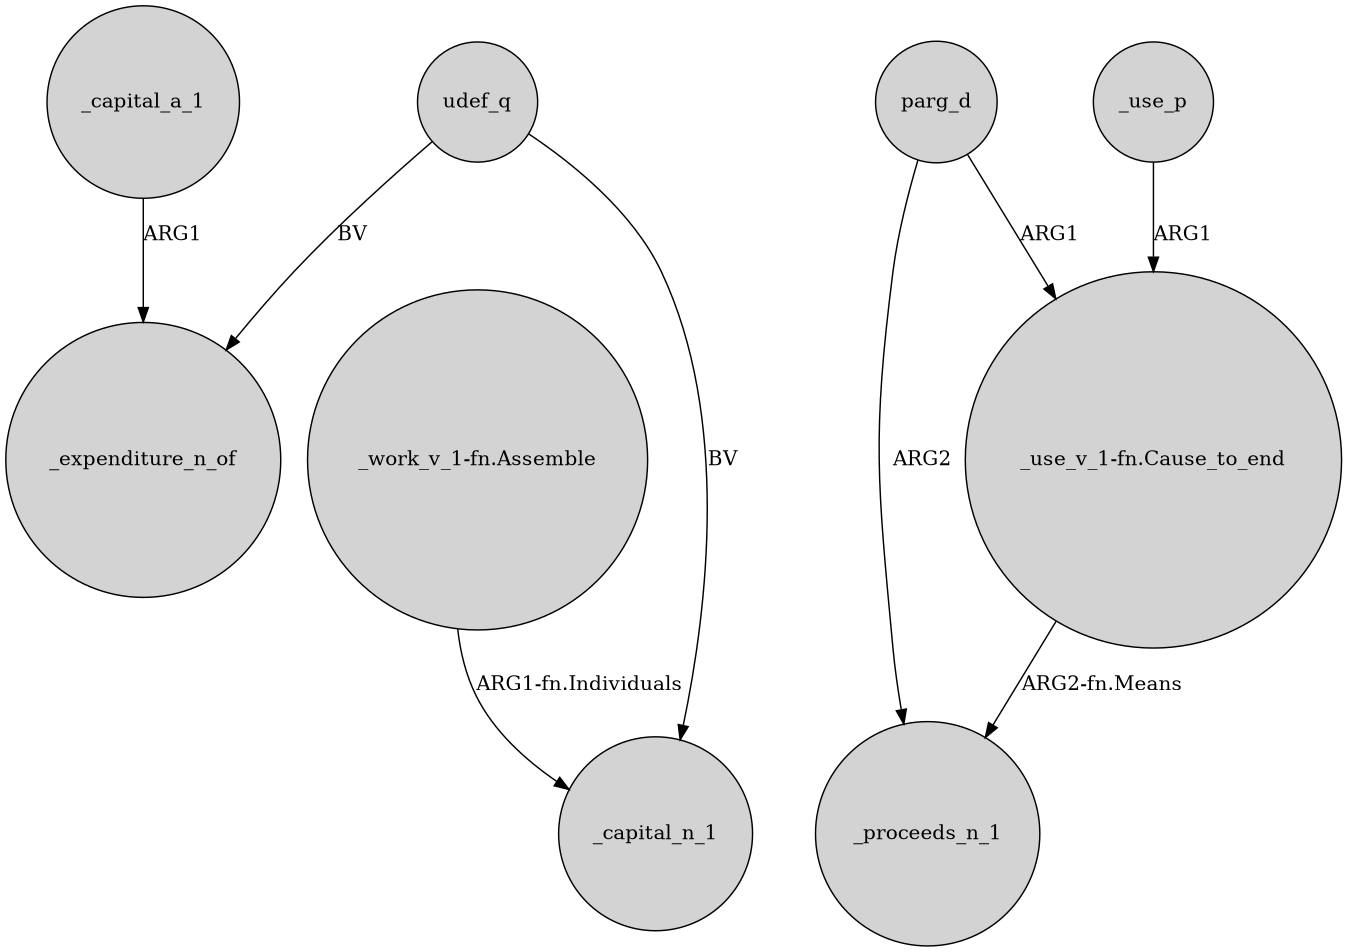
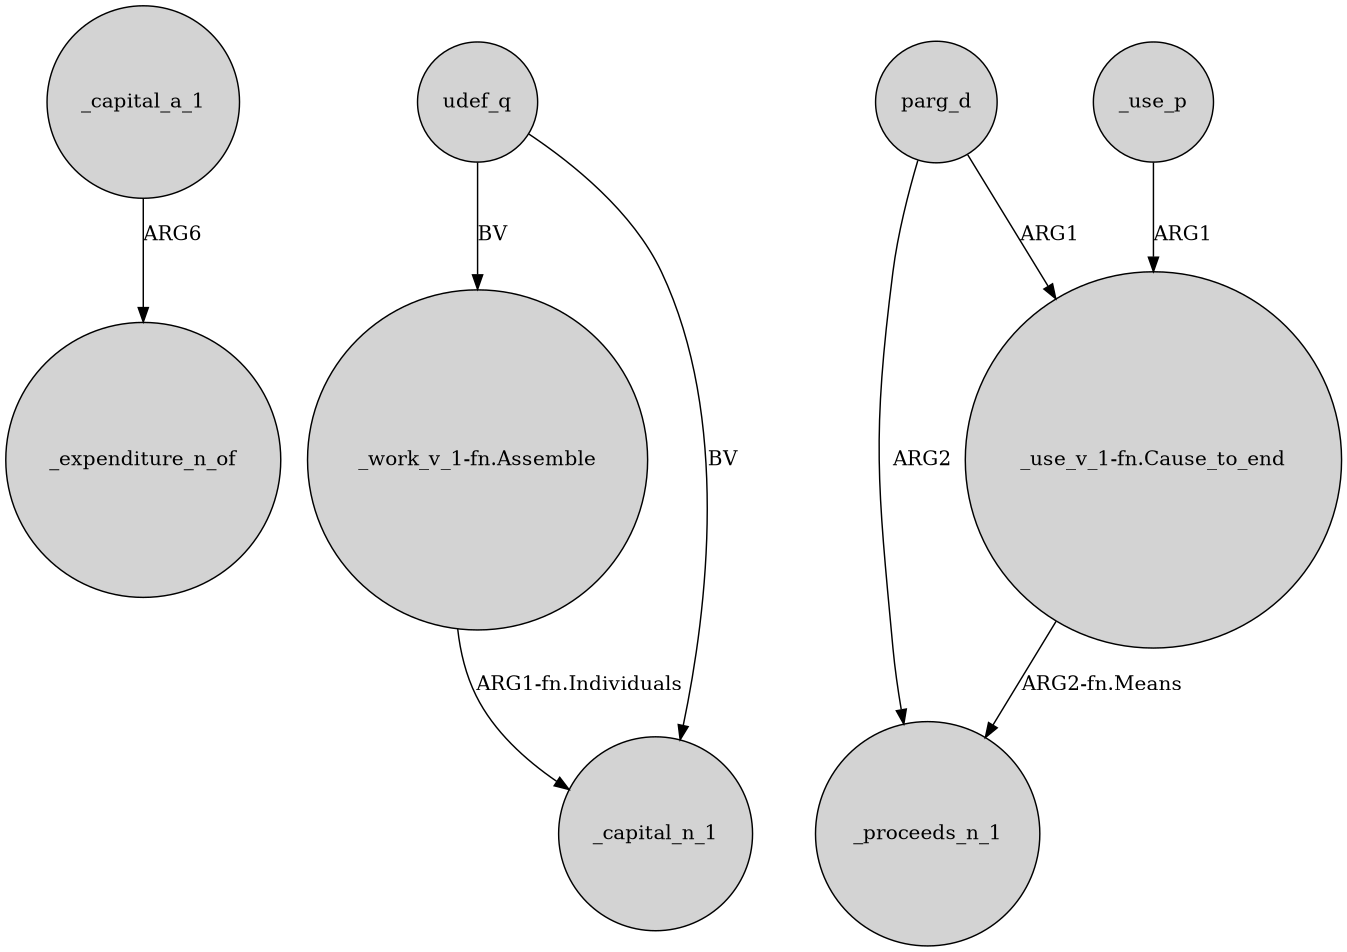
(173, 235) -> (173, 235)
(329, 236) -> (478, 218)
